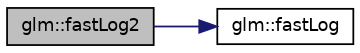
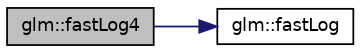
(80, 26) -> (80, 26)
